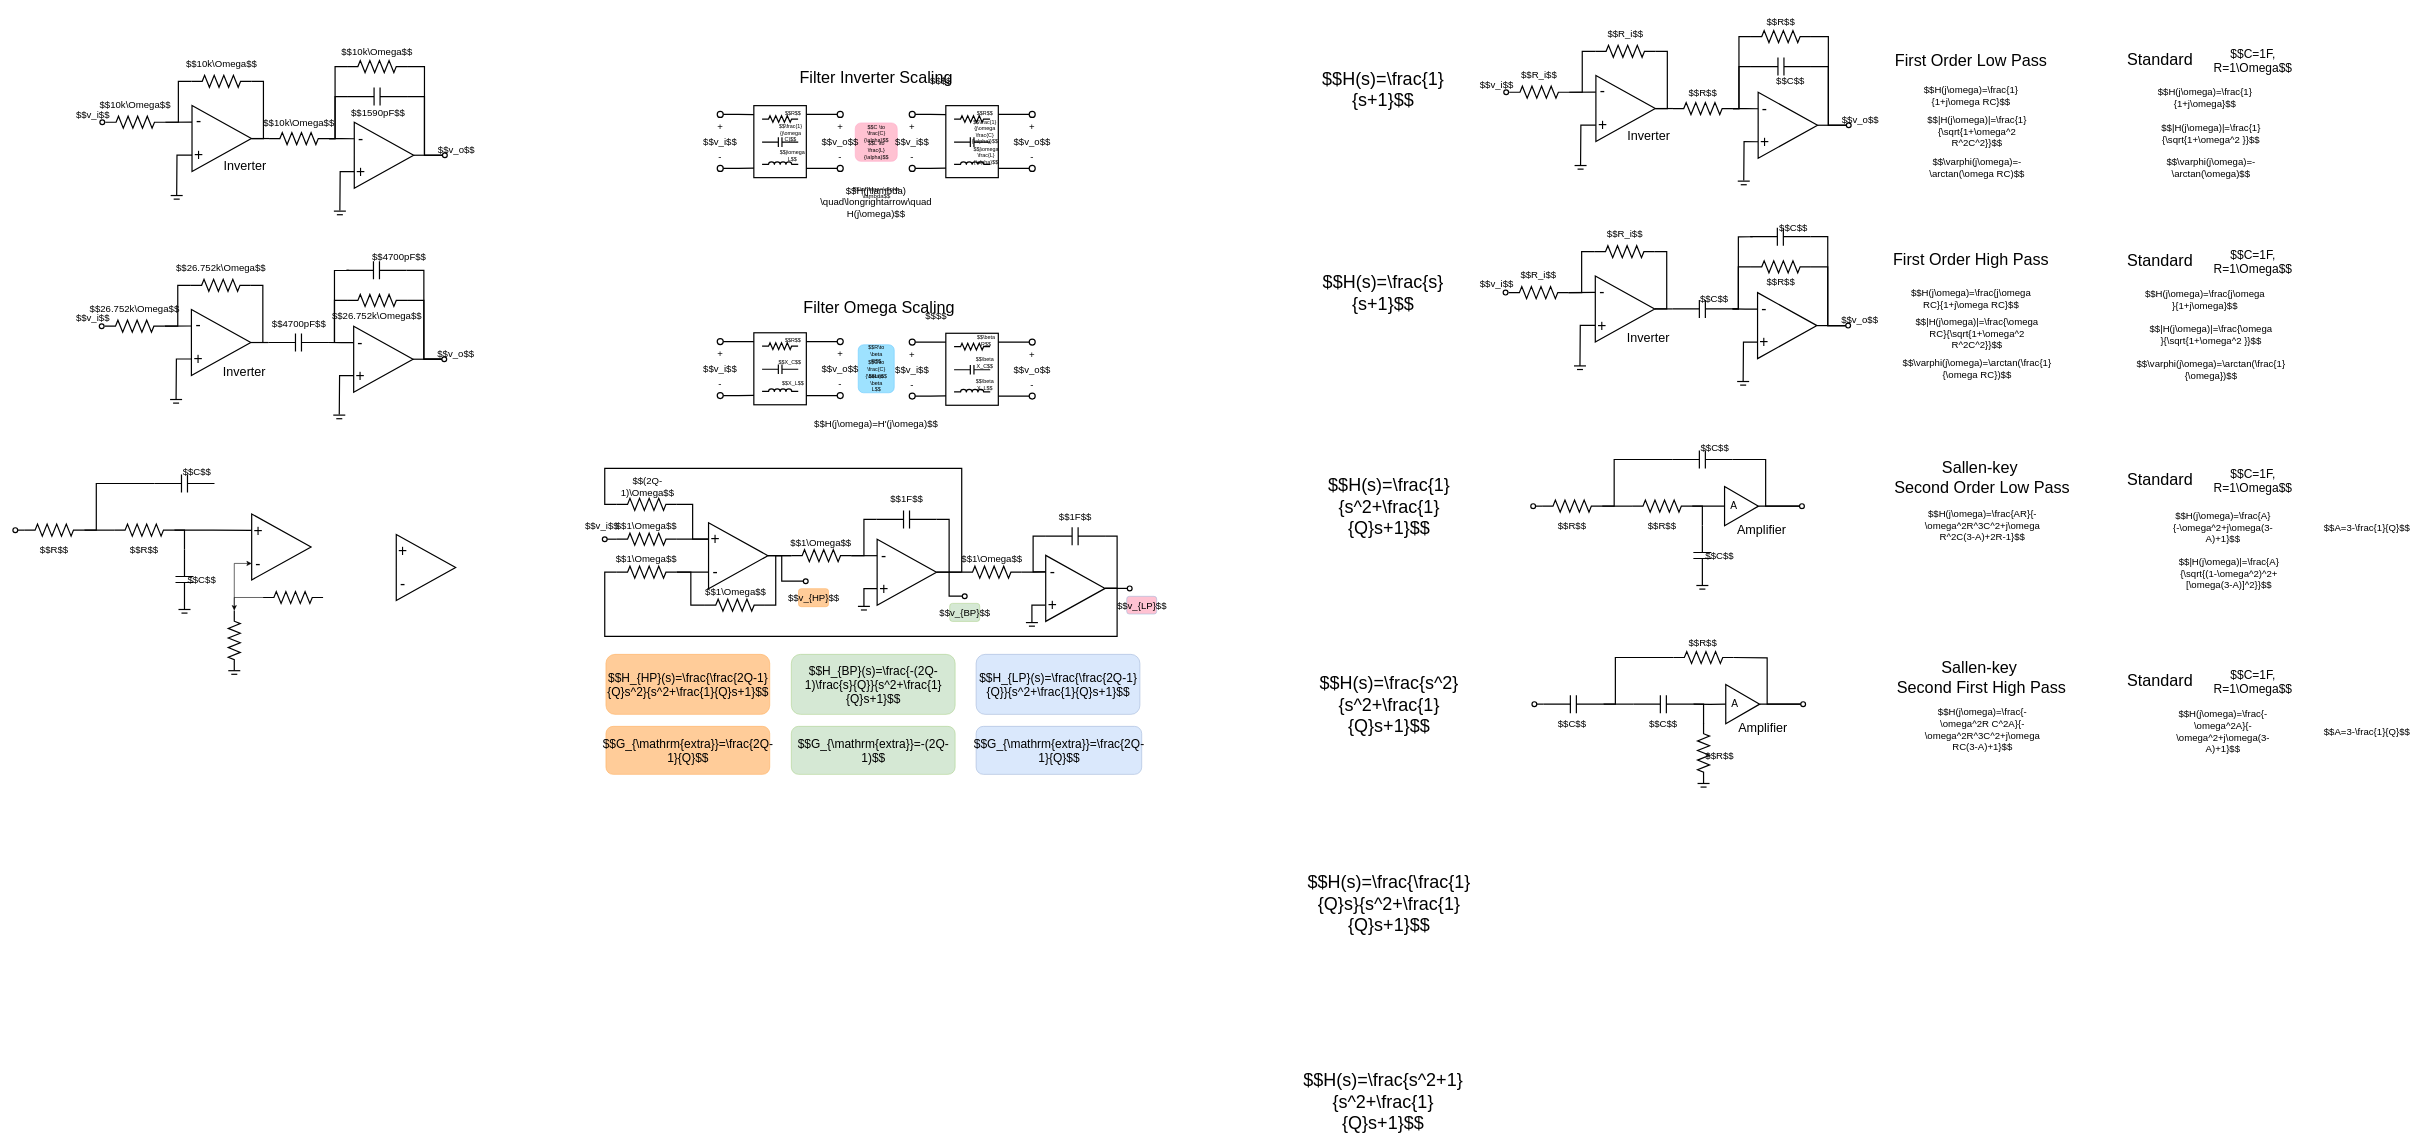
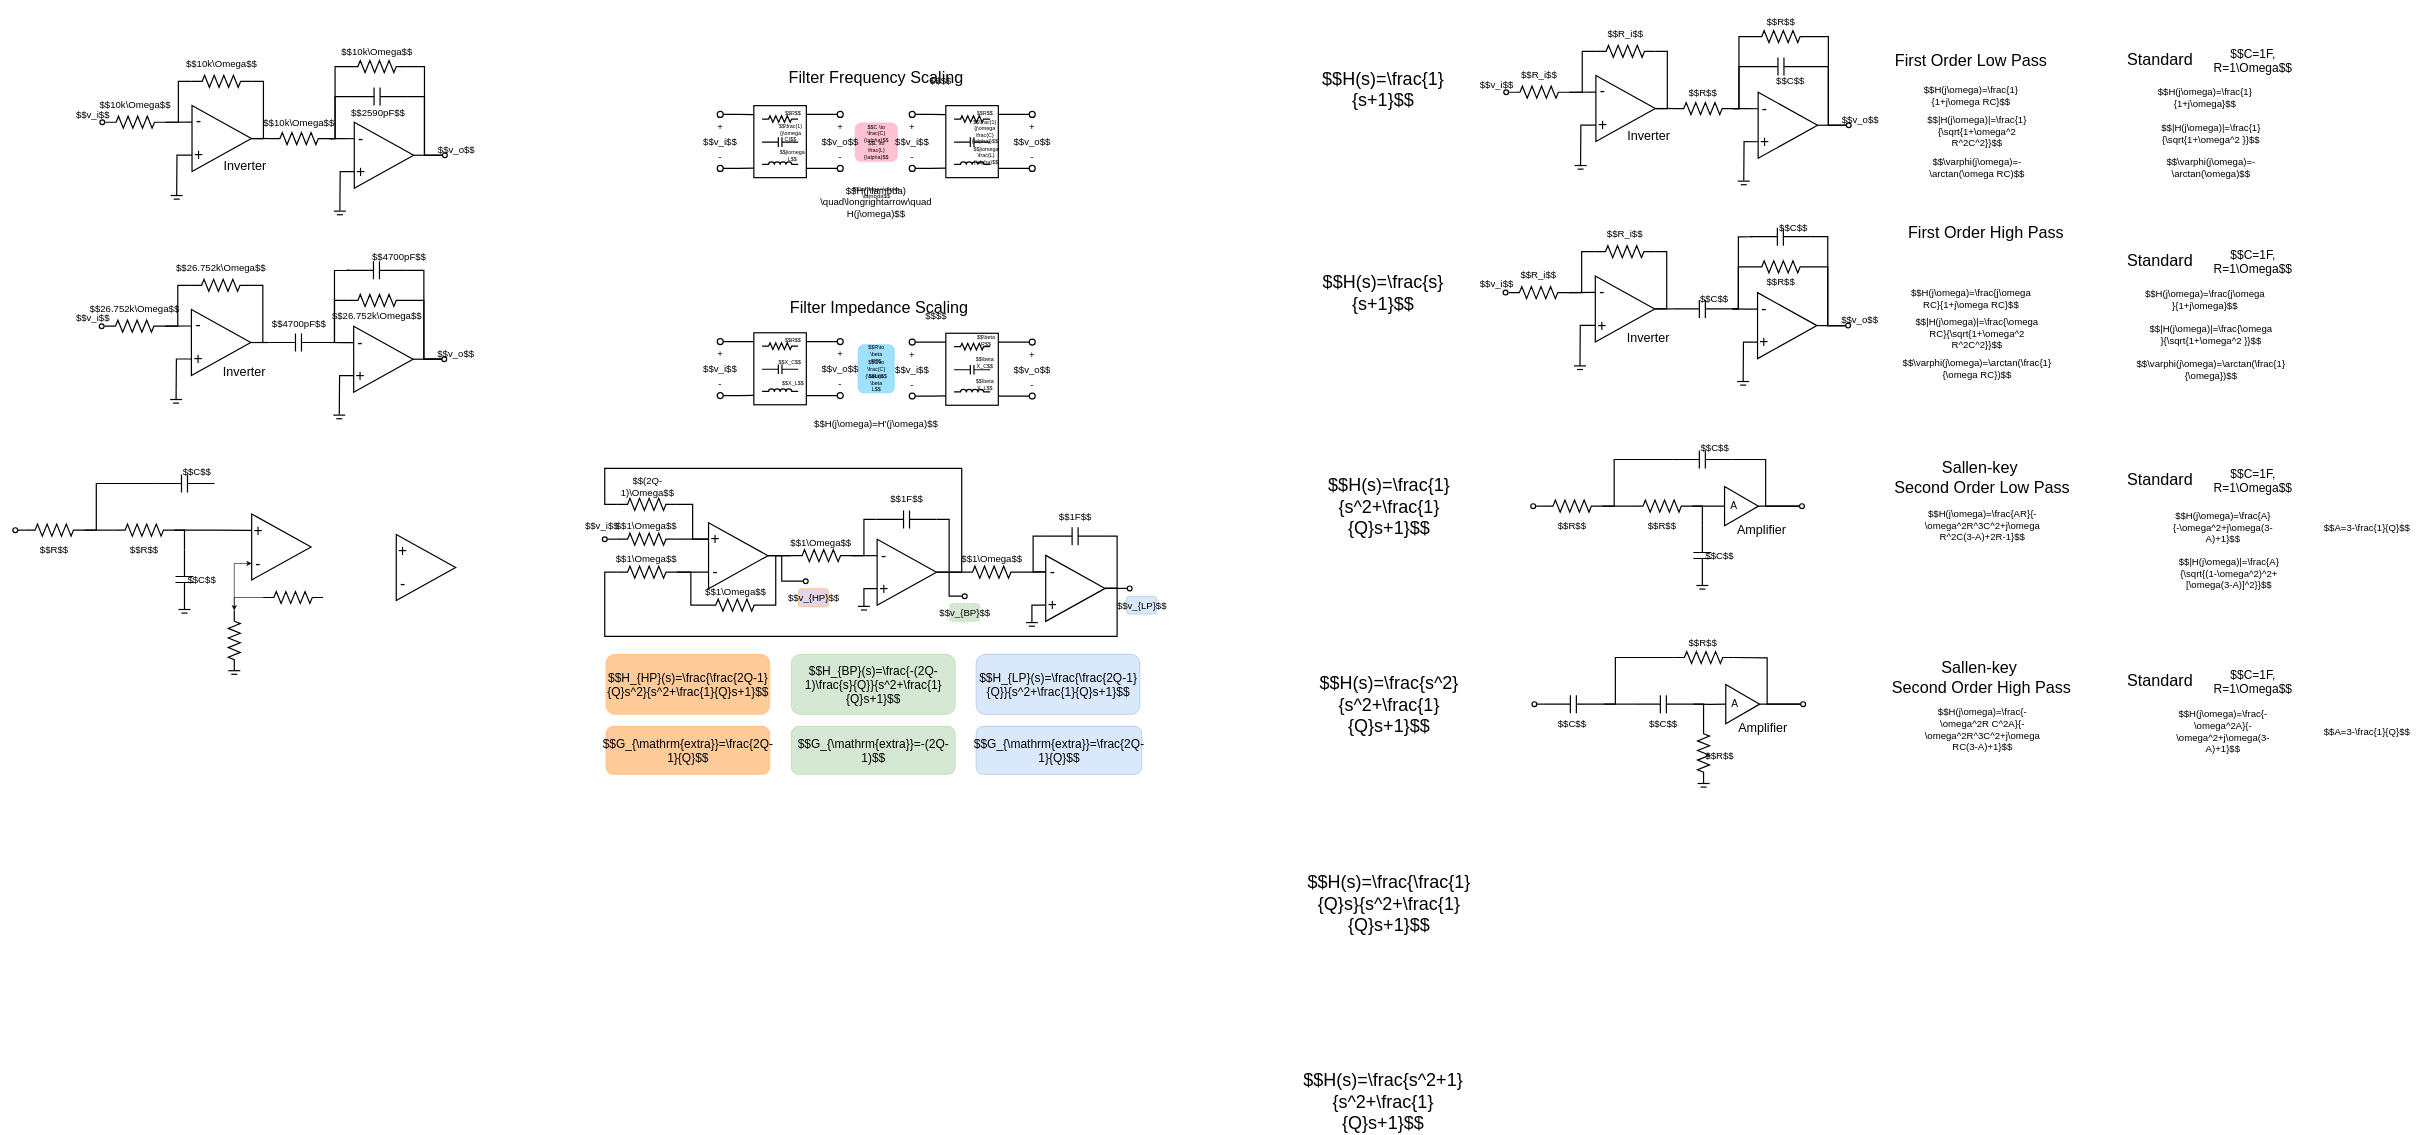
(876, 78) -> (876, 78)
(378, 113) -> (378, 113)
(1971, 260) -> (1986, 233)
(879, 308) -> (879, 308)
(814, 597) -> (814, 597)
(1142, 605) -> (1142, 605)
(965, 612) -> (965, 612)
(1982, 678) -> (1982, 678)
